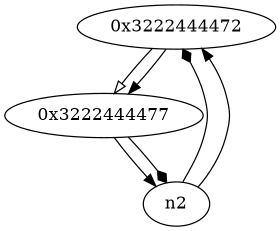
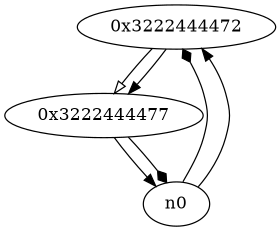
(176, 204) -> (176, 204)
